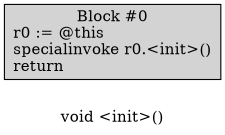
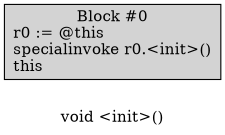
(113, 42) -> (113, 42)
